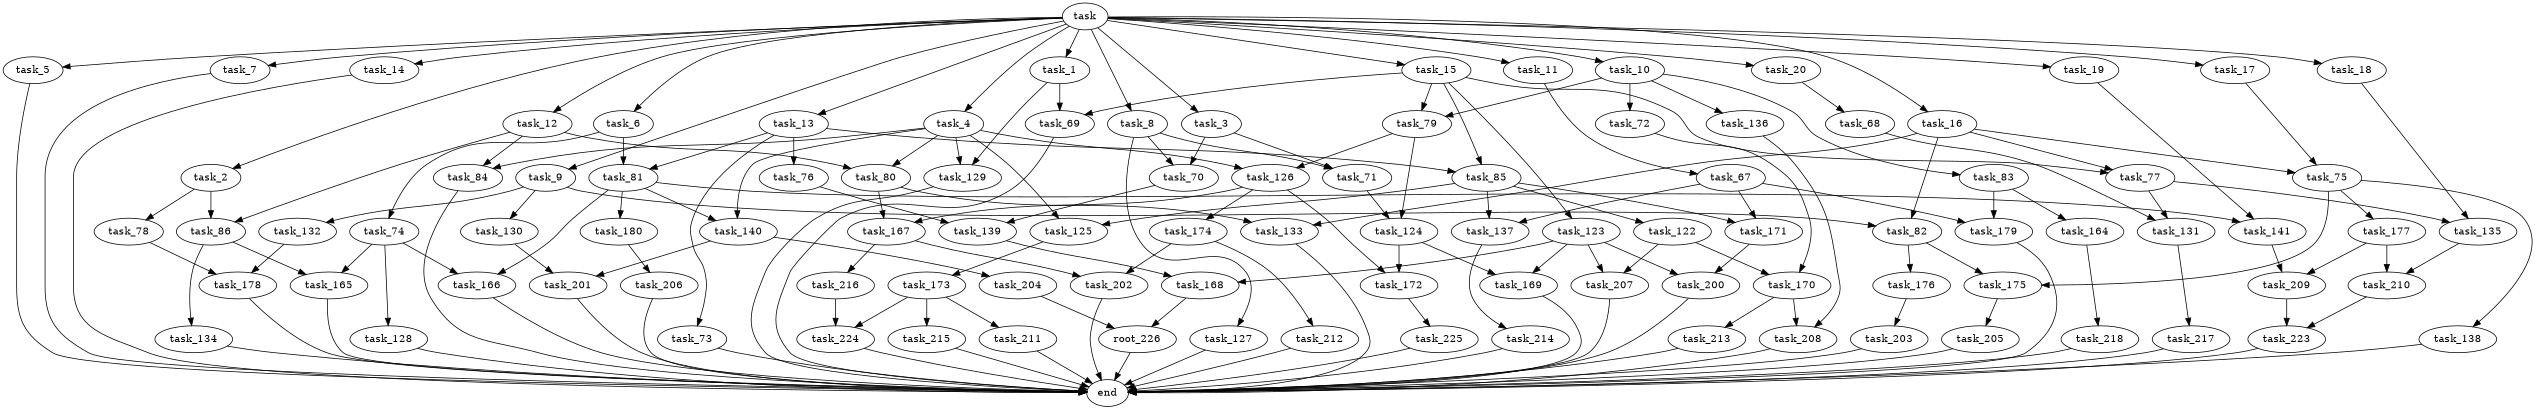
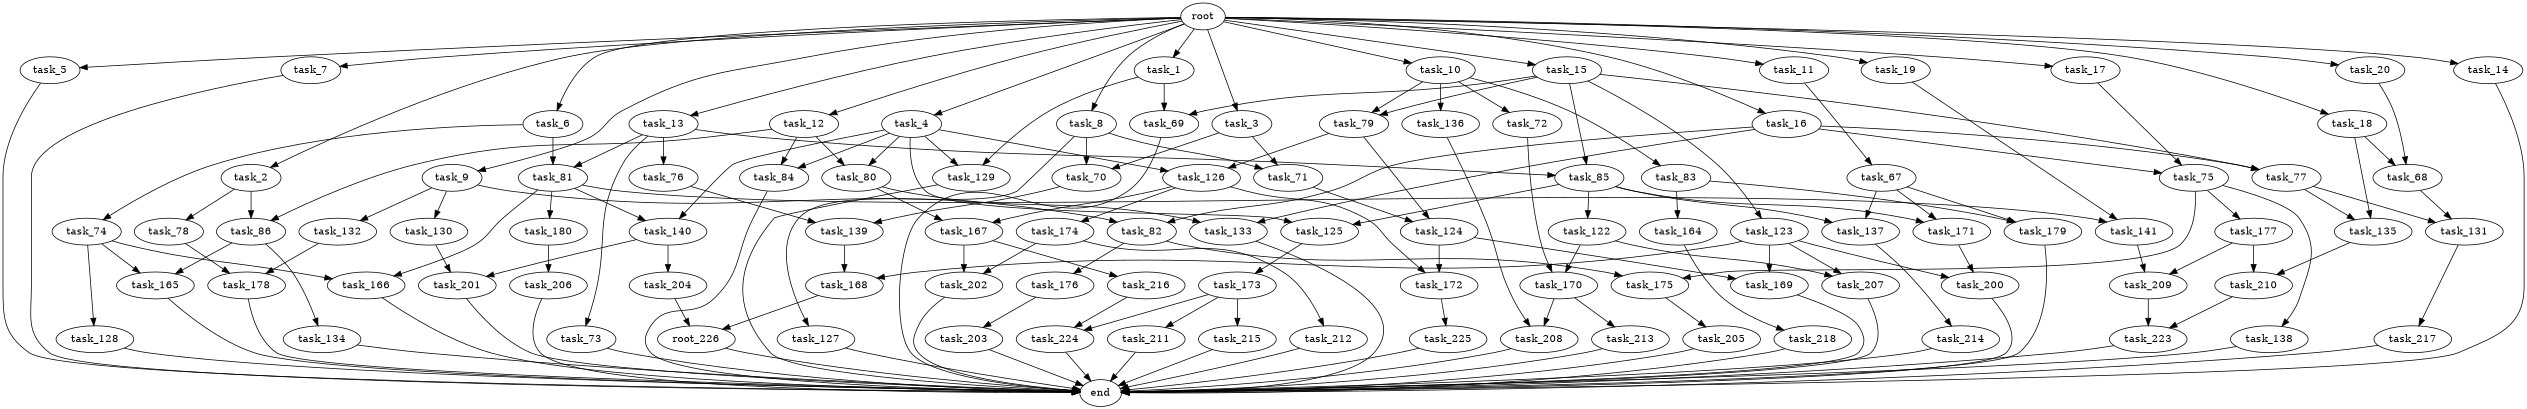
(1085, 16) -> (1203, 16)
none -> (2377, 148)
